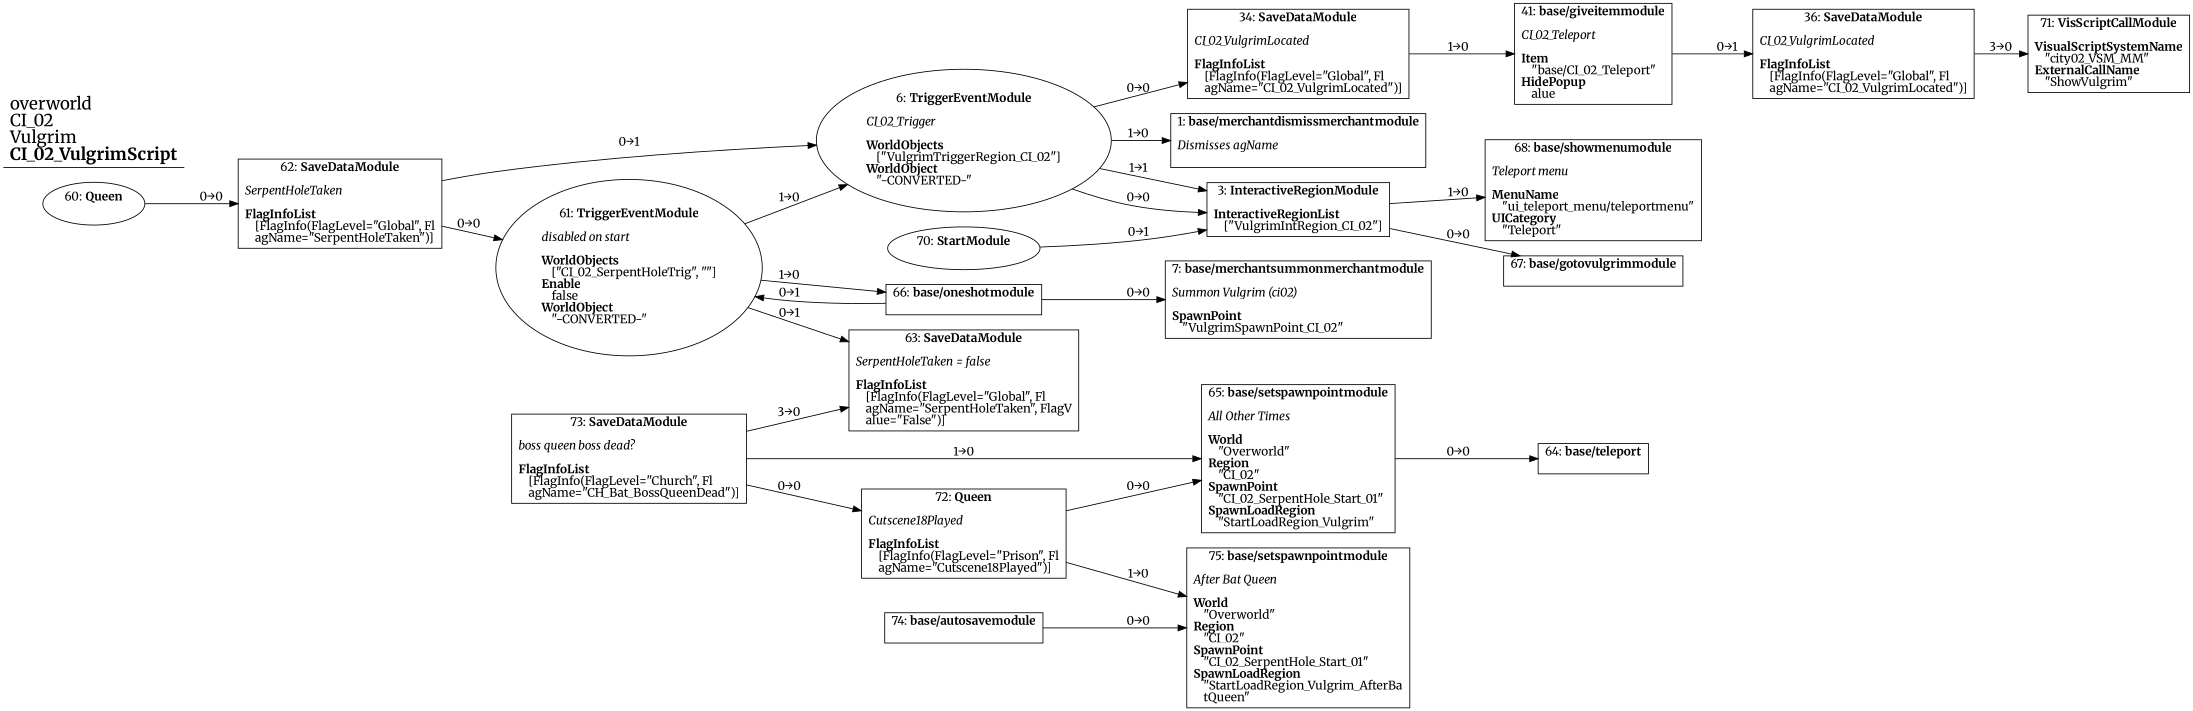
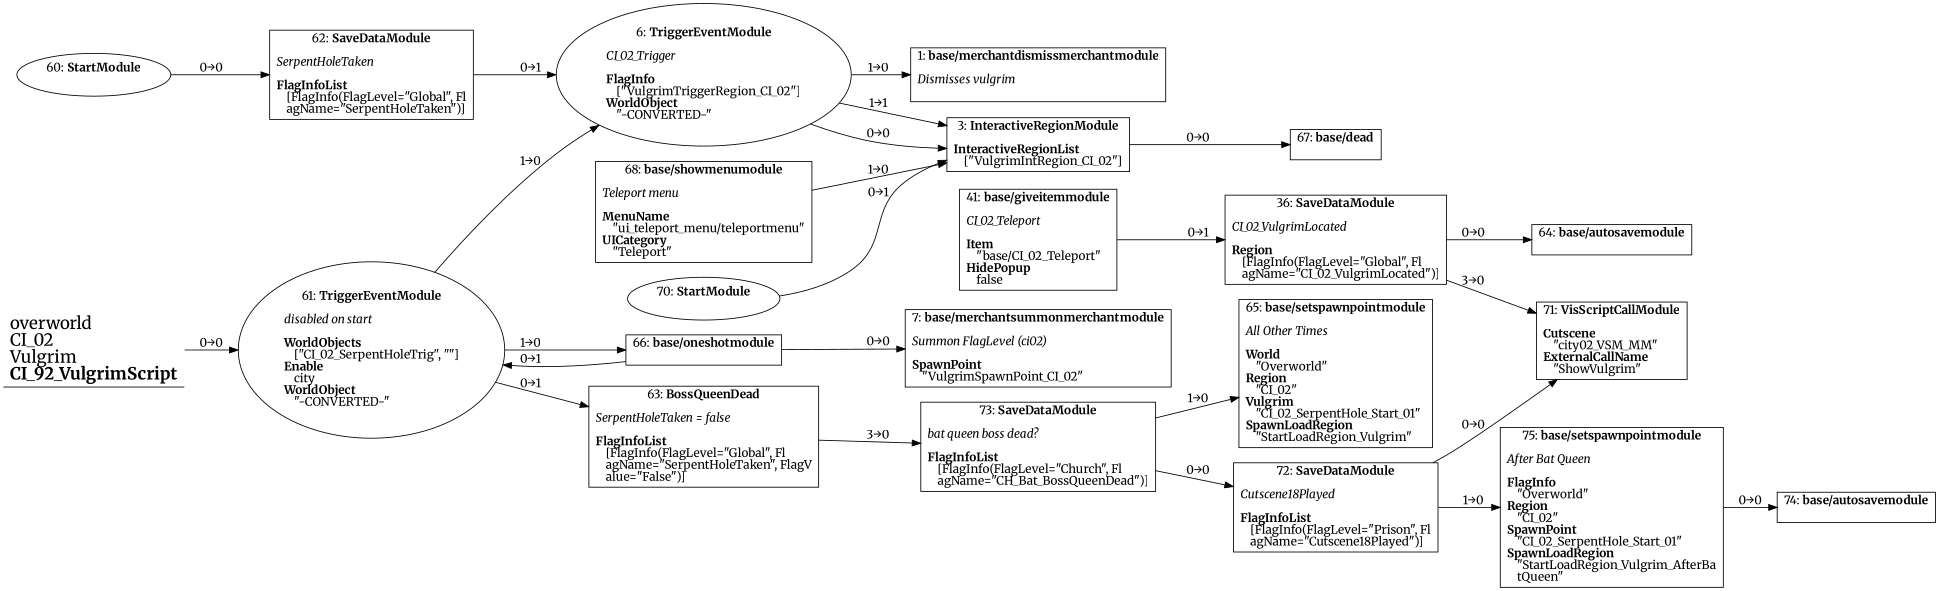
(2109, 47) -> (1570, 334)
(1298, 54) -> none
(1795, 65) -> (1252, 251)
(1539, 94) -> (985, 280)
(905, 146) -> (631, 80)
(1228, 146) -> (967, 80)
(94, 155) -> (94, 374)
(104, 197) -> (104, 68)
(1433, 201) -> (875, 177)
(468, 232) -> (207, 350)
(1603, 264) -> (1345, 138)
(1235, 293) -> (980, 342)
(560, 296) -> (300, 379)
(973, 338) -> (713, 395)
(793, 420) -> (865, 442)
(577, 446) -> (983, 434)
(1603, 452) -> (1622, 233)
(1462, 459) -> (1485, 240)
(1244, 487) -> (1270, 402)
(1130, 496) -> (1493, 425)
(974, 497) -> (1345, 471)
(1211, 603) -> (1531, 483)
(1110, 628) -> (1746, 507)
